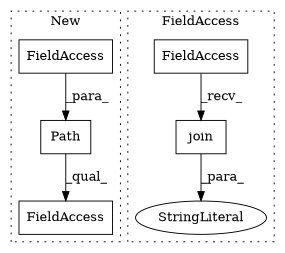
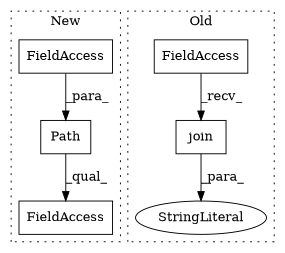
(201, 22) -> (201, 22)
